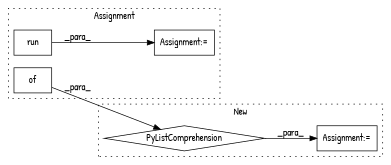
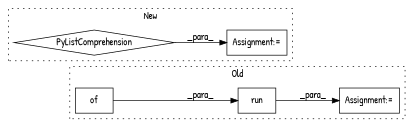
(114, 16) -> (237, 74)
(108, 109) -> (172, 101)
